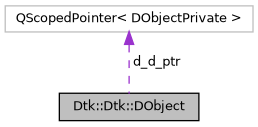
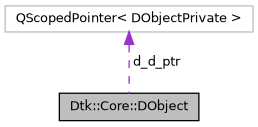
(129, 107) -> (129, 107)
